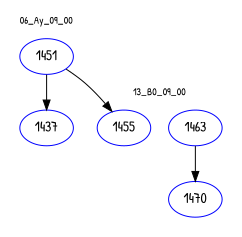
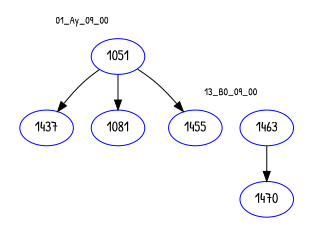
(47, 21) -> (82, 21)
(47, 57) -> (118, 57)
none -> (118, 128)
